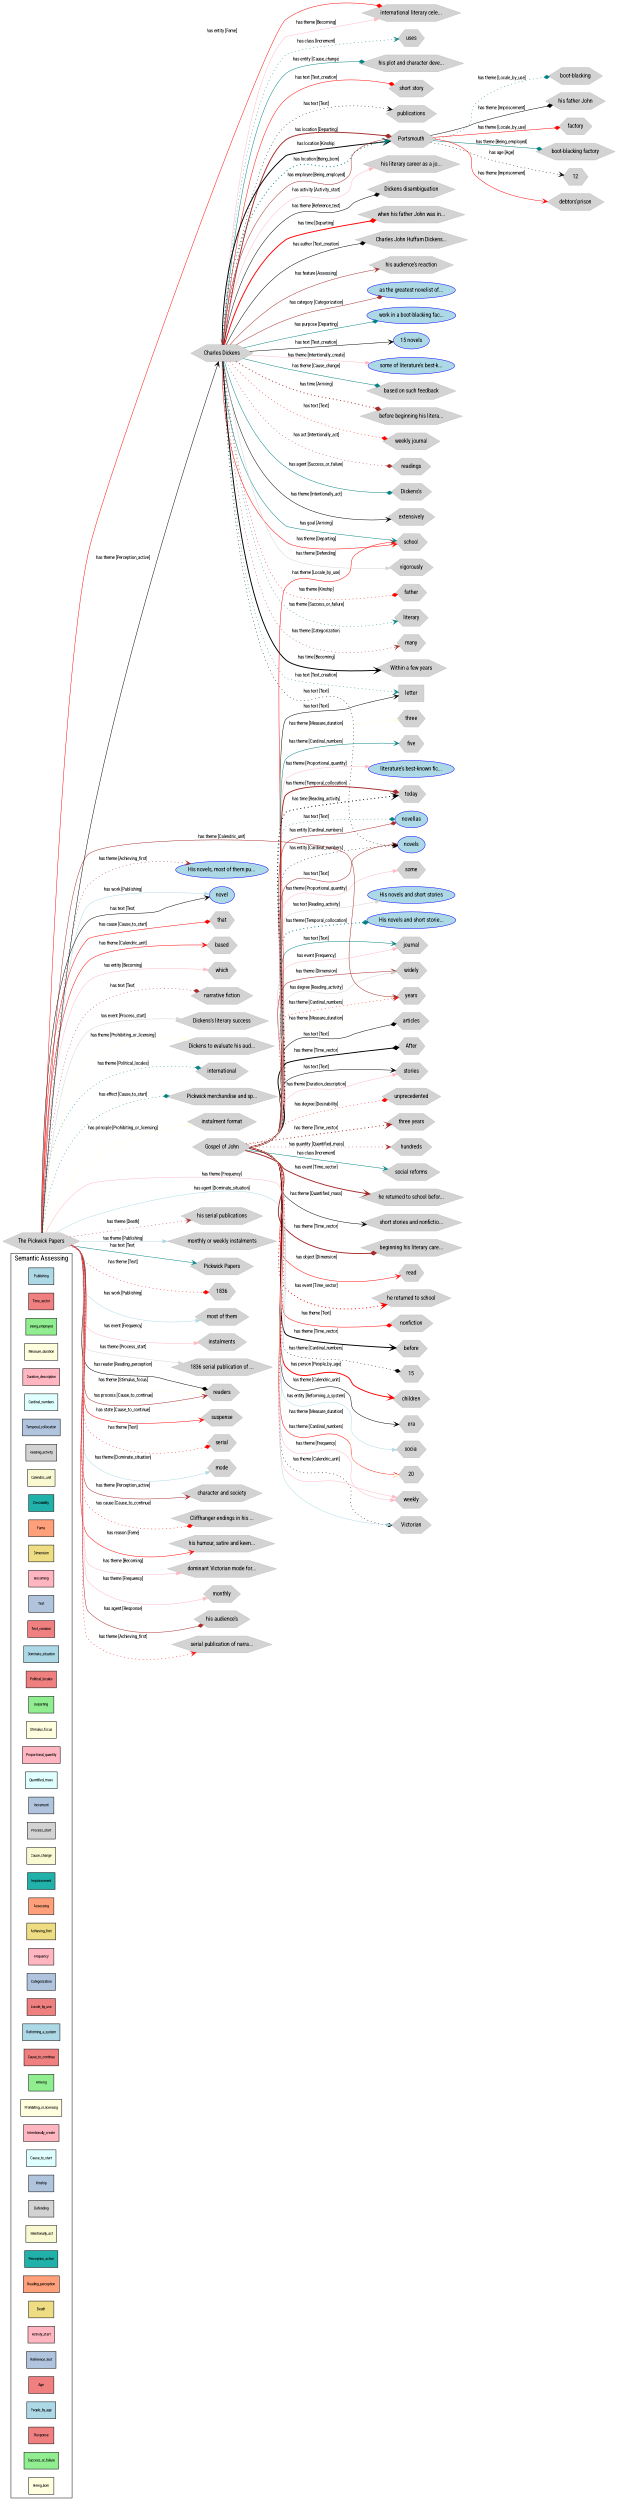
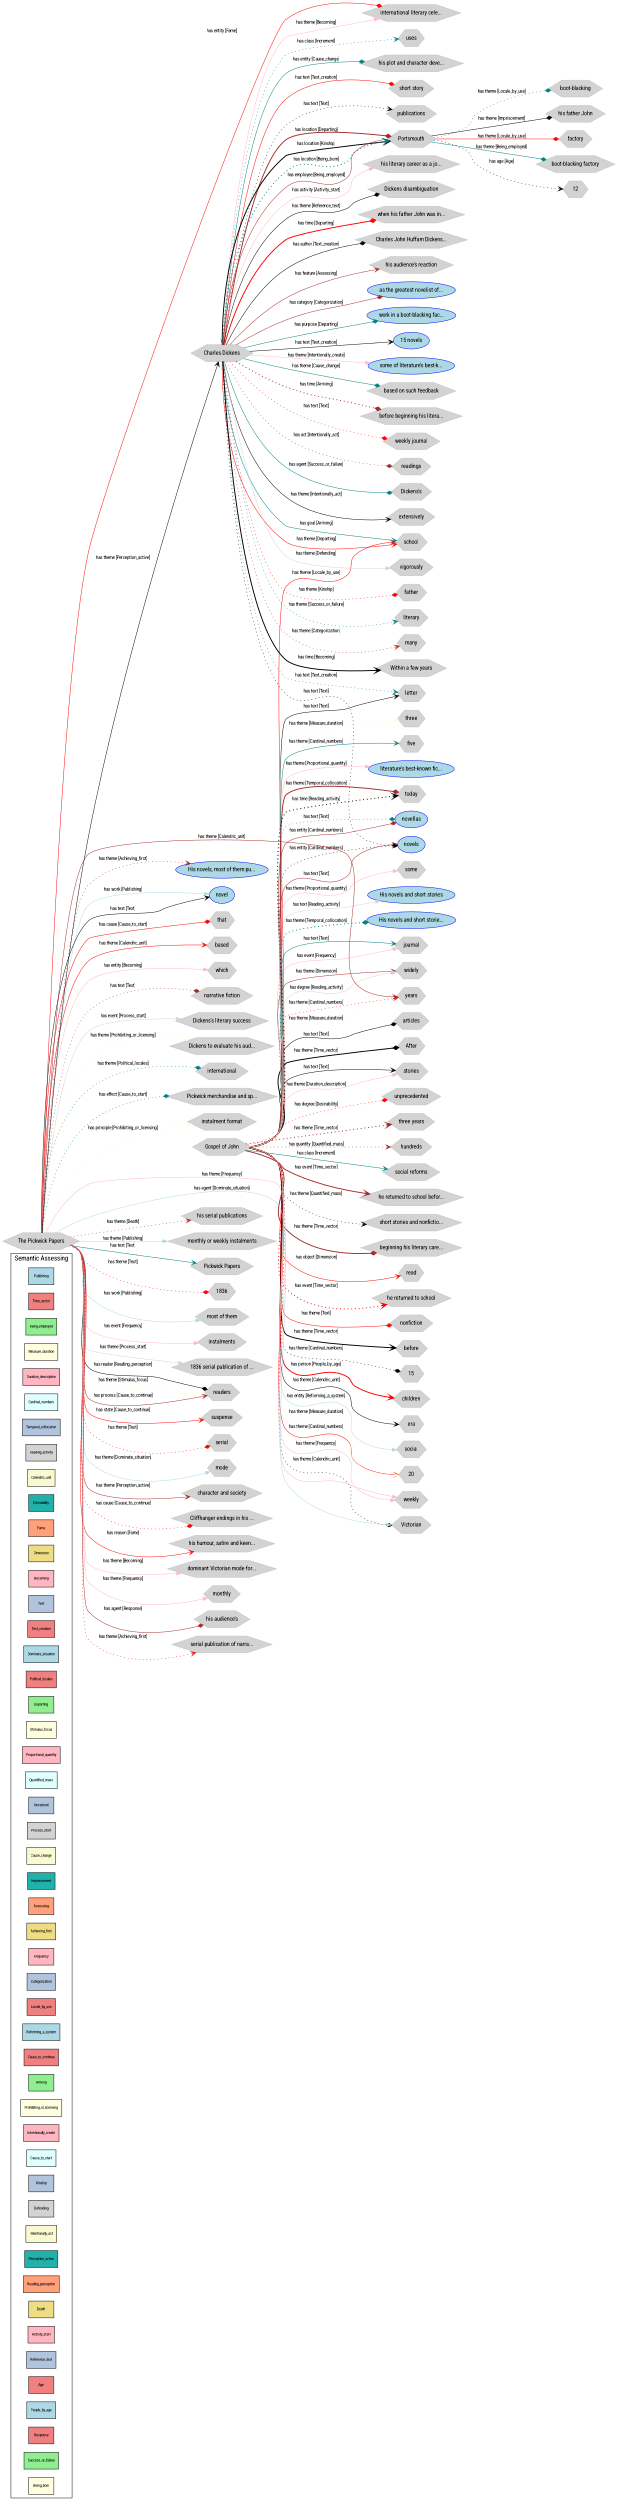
(575, 202) -> none
(411, 693) -> (411, 693)
(291, 1201) -> (291, 1201)
